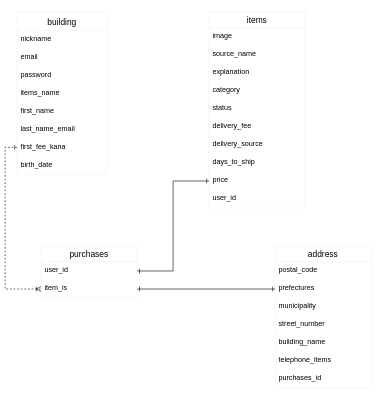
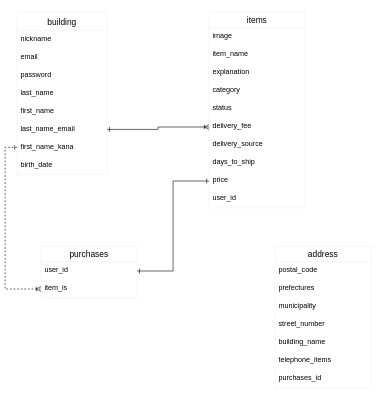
(235, 54) -> (230, 54)
(40, 92) -> (38, 92)
none -> (135, 129)
(48, 146) -> (50, 146)
(271, 289) -> none
